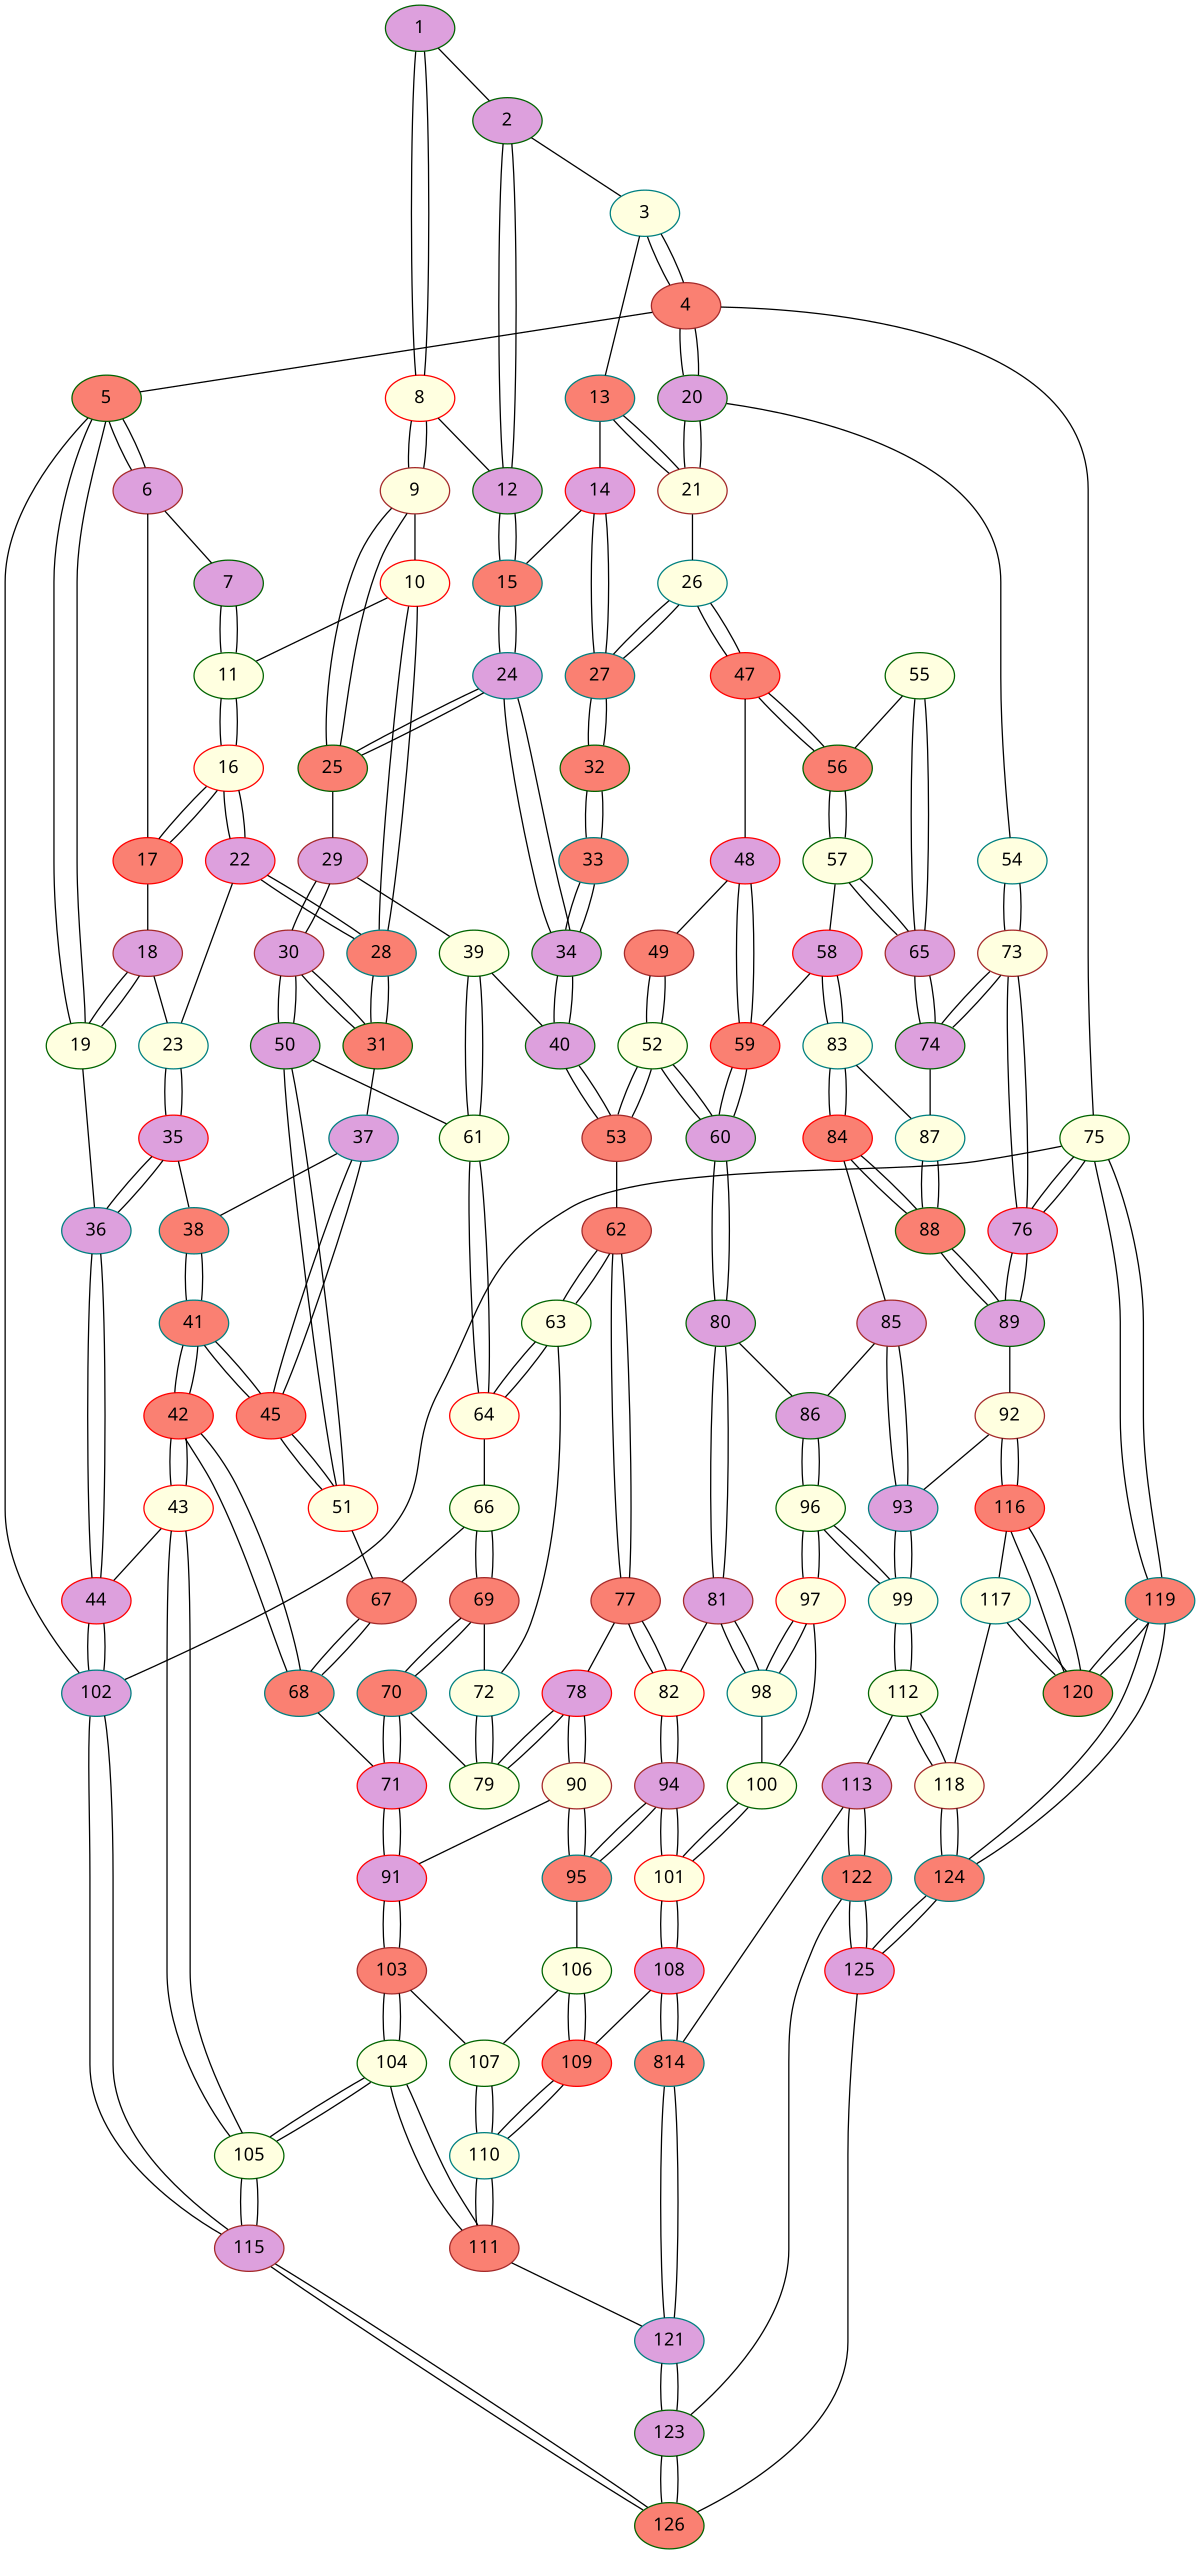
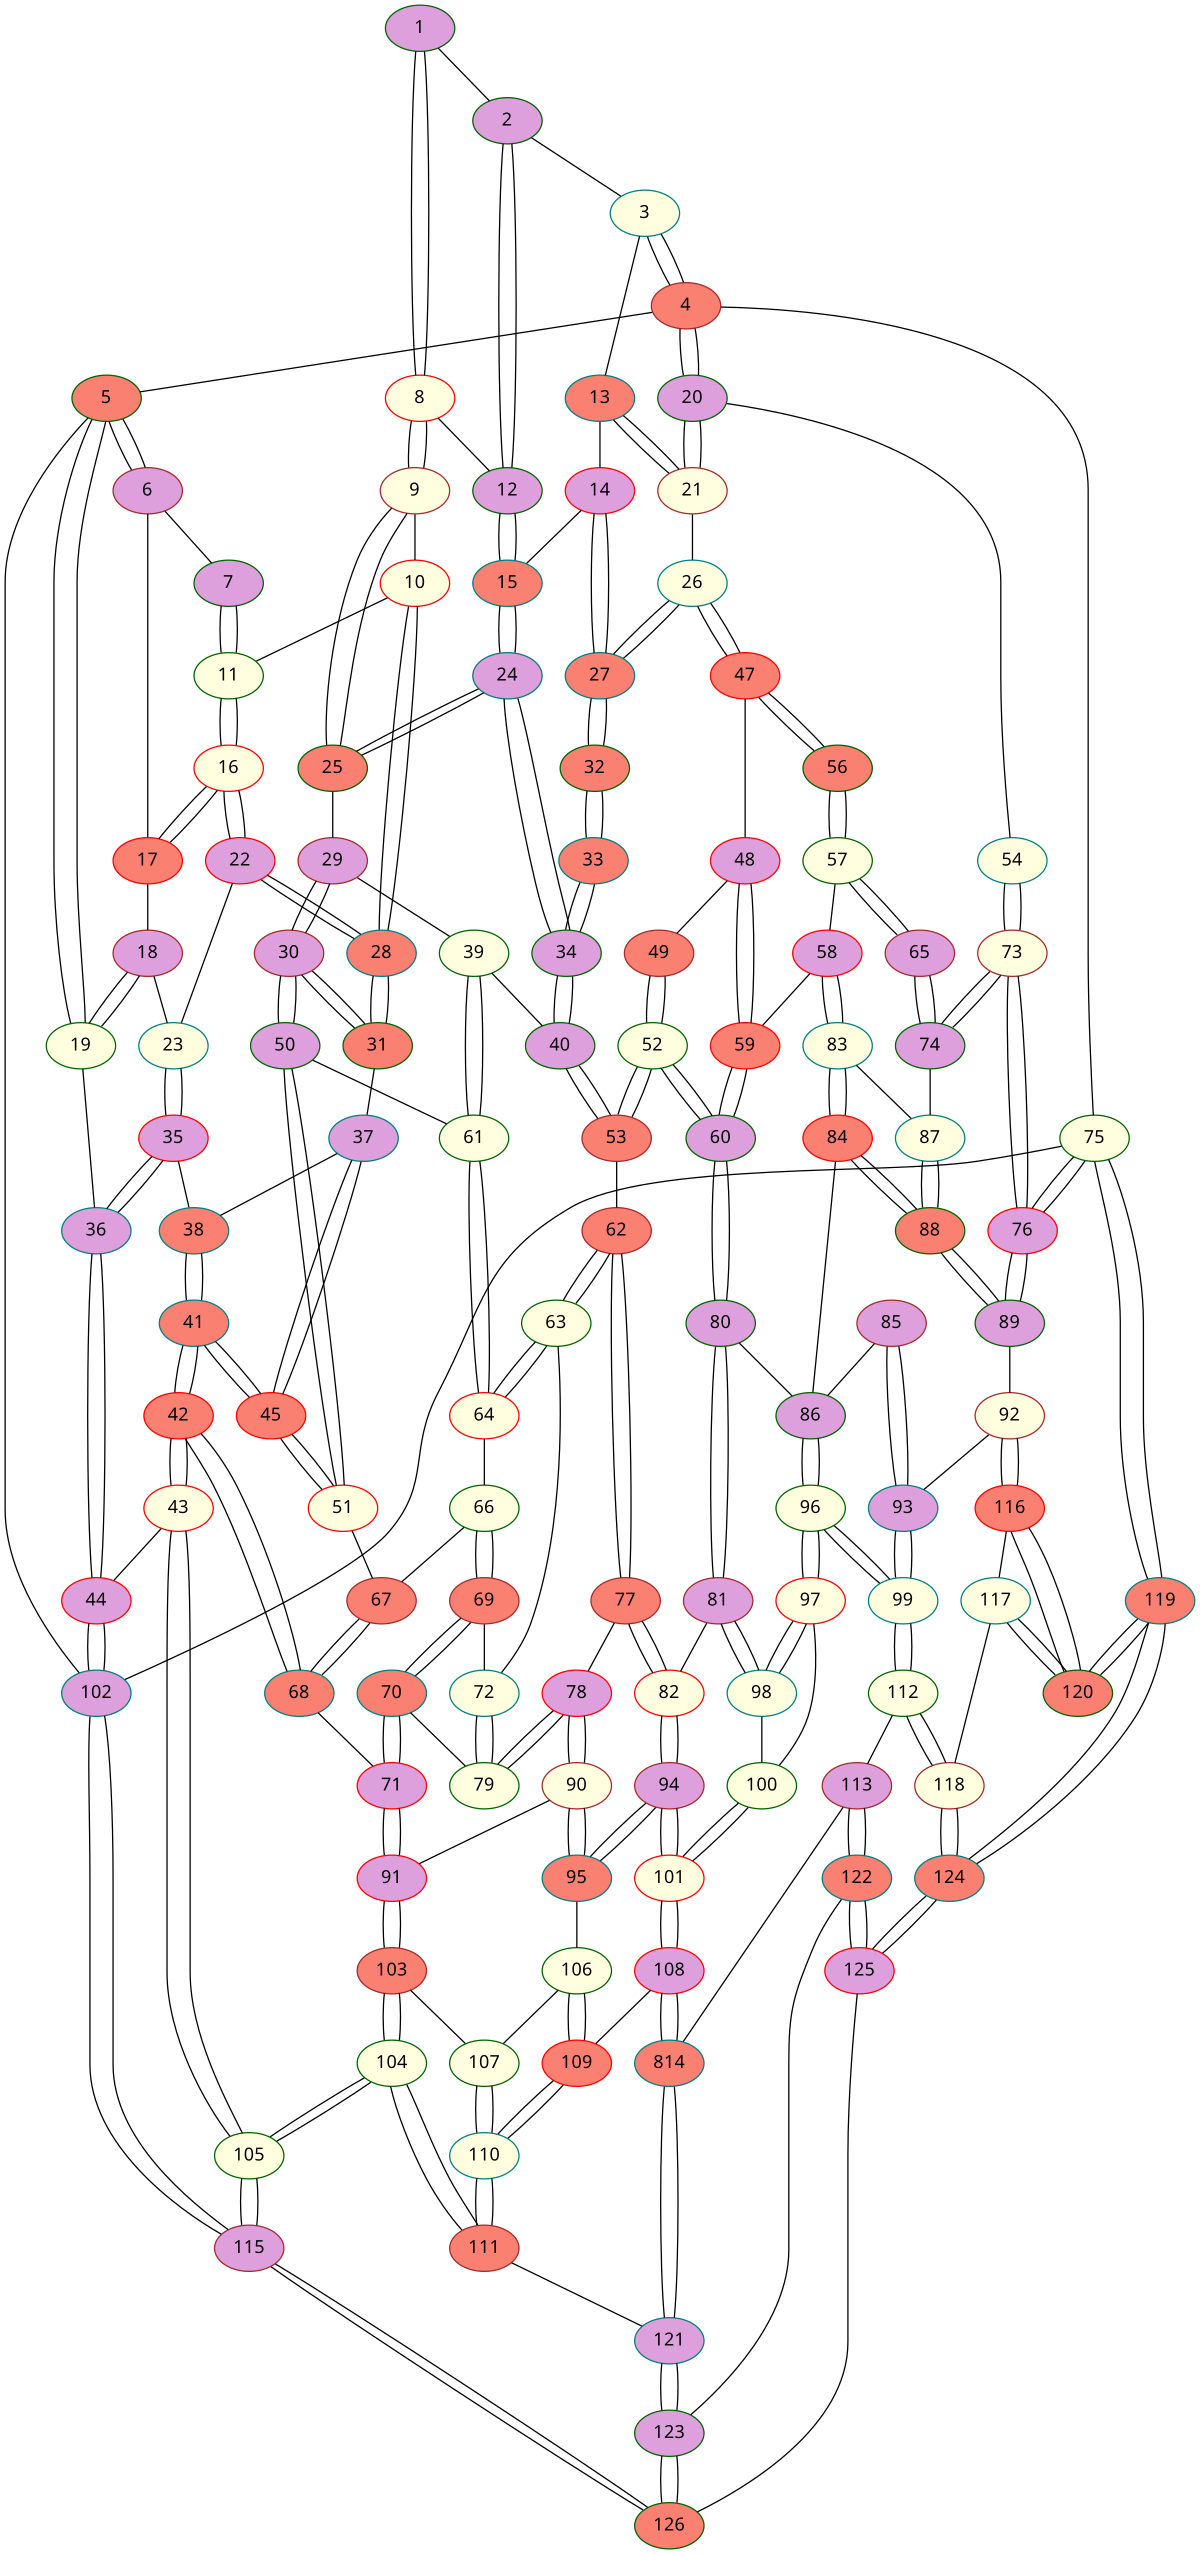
(920, 676) -> none
(865, 1231) -> (824, 1277)
